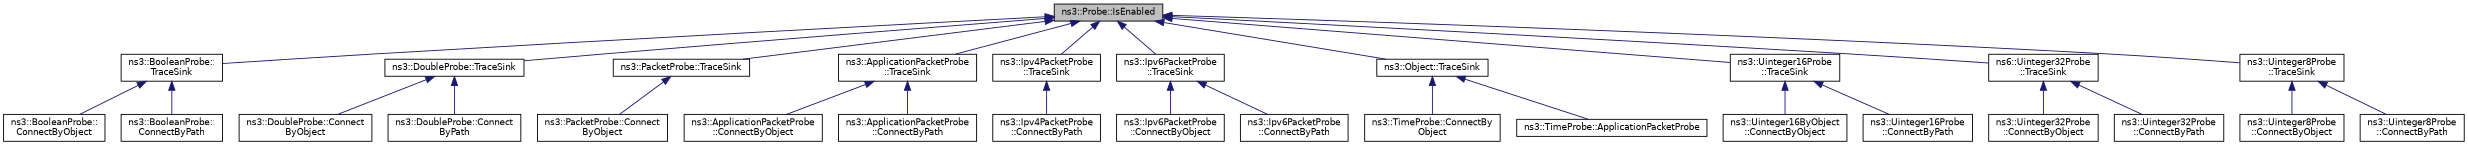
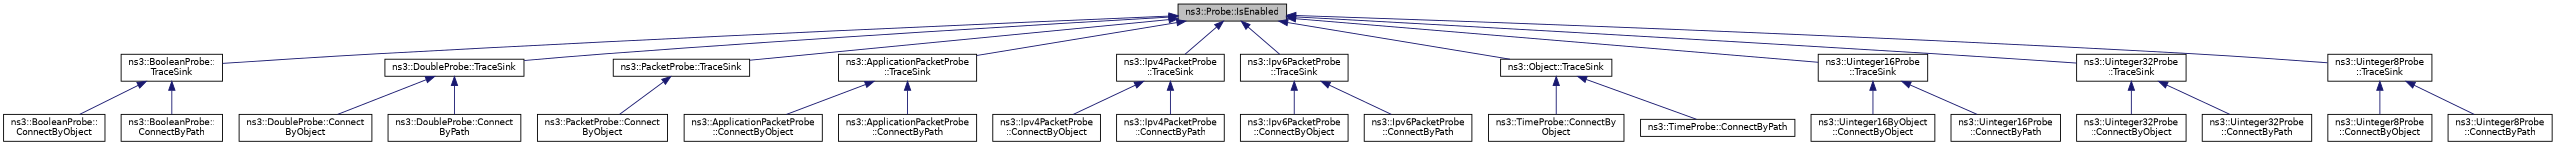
(2043, 68) -> (2131, 68)
none -> (1047, 128)
(1612, 128) -> (1718, 128)
